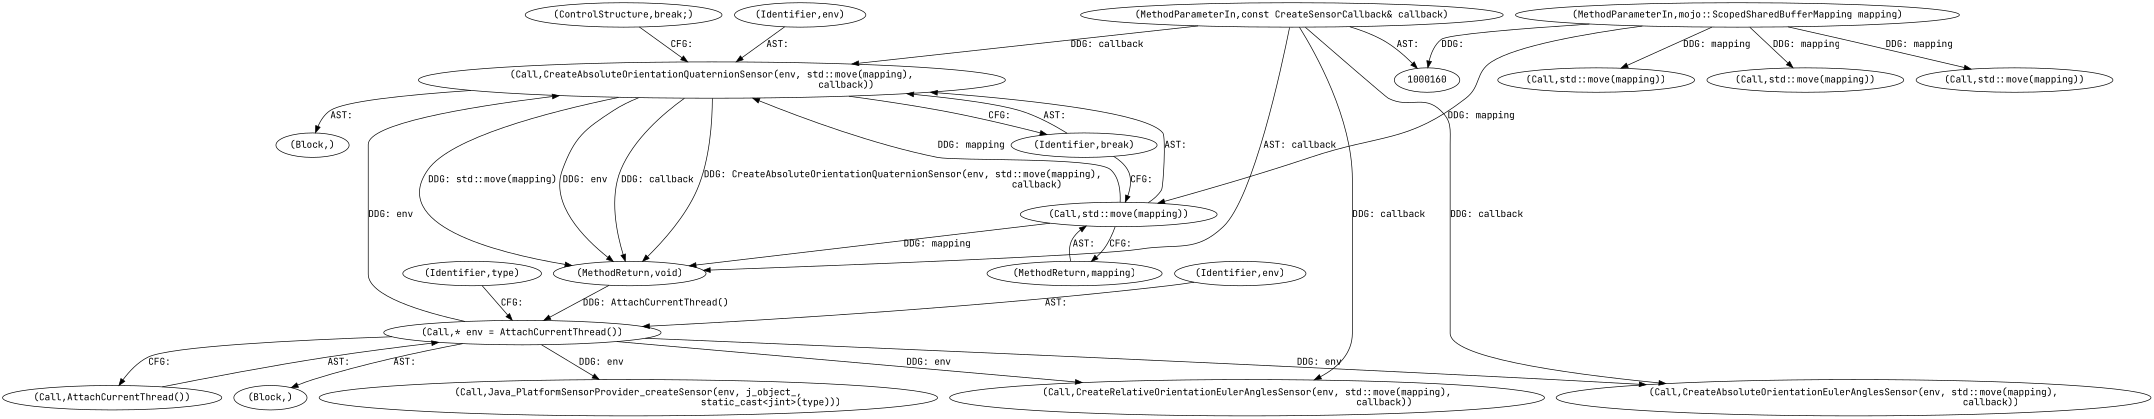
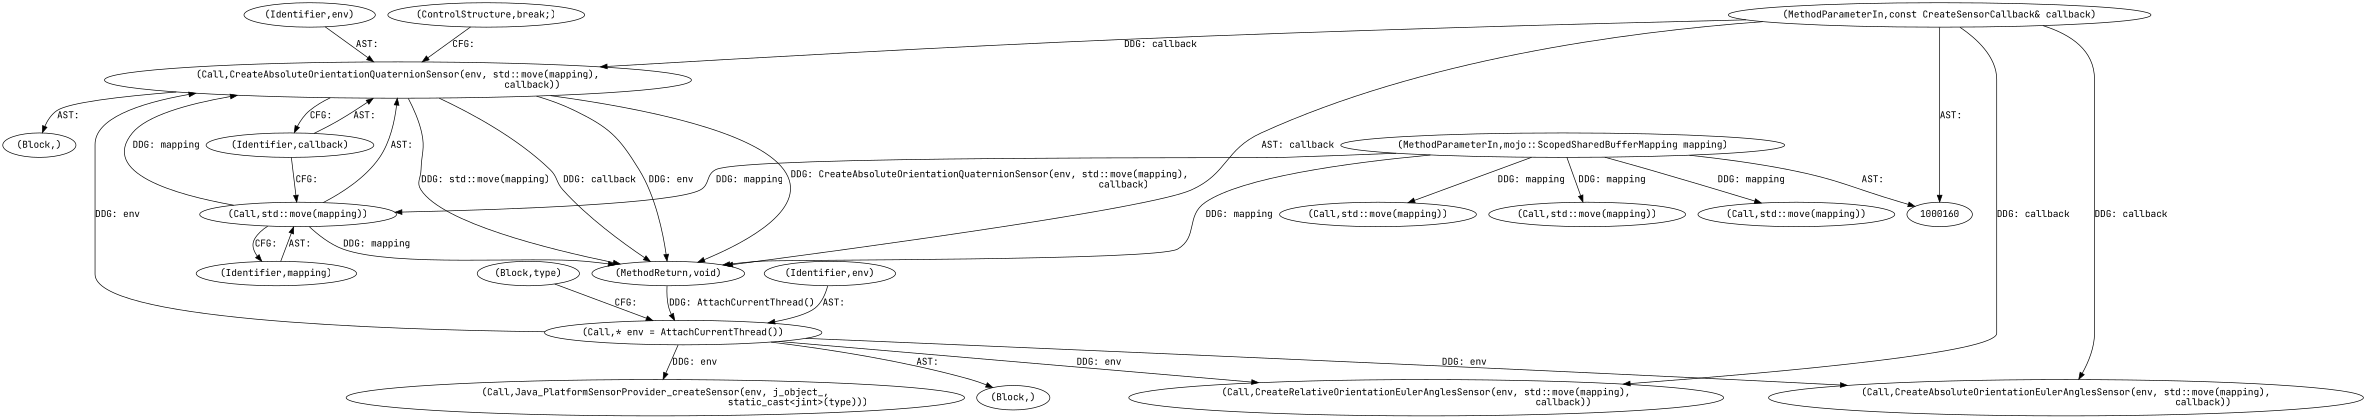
(1456, 44) -> (1876, 180)
(1084, 145) -> (290, 145)
none -> (1098, 256)
(472, 274) -> (528, 274)
(1075, 274) -> (276, 274)
(112, 398) -> none
